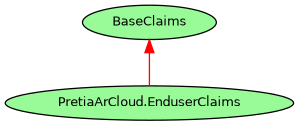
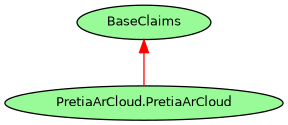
(149, 103) -> (144, 103)
